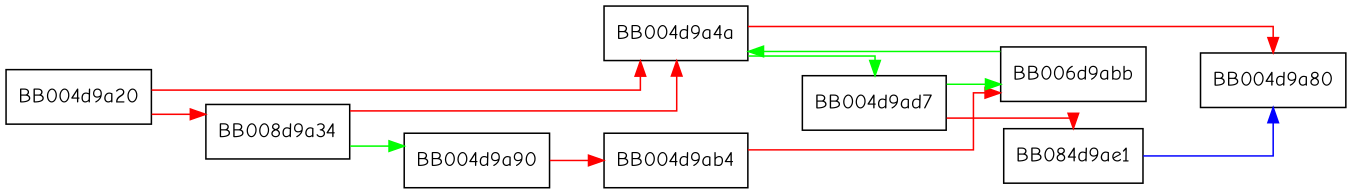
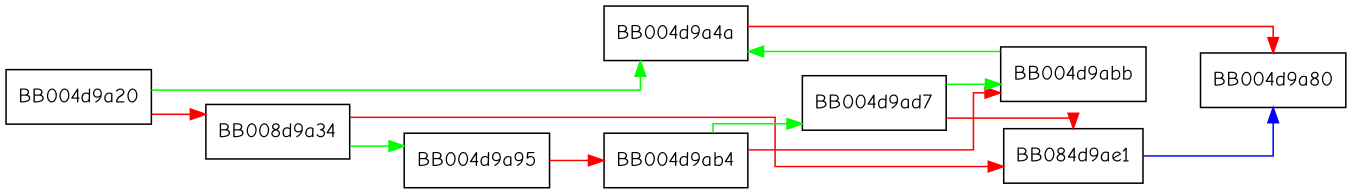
(814, 56) -> (745, 124)
(1073, 74) -> (1073, 74)
(403, 90) -> (403, 90)
(531, 111) -> (694, 117)
(477, 160) -> (477, 160)
